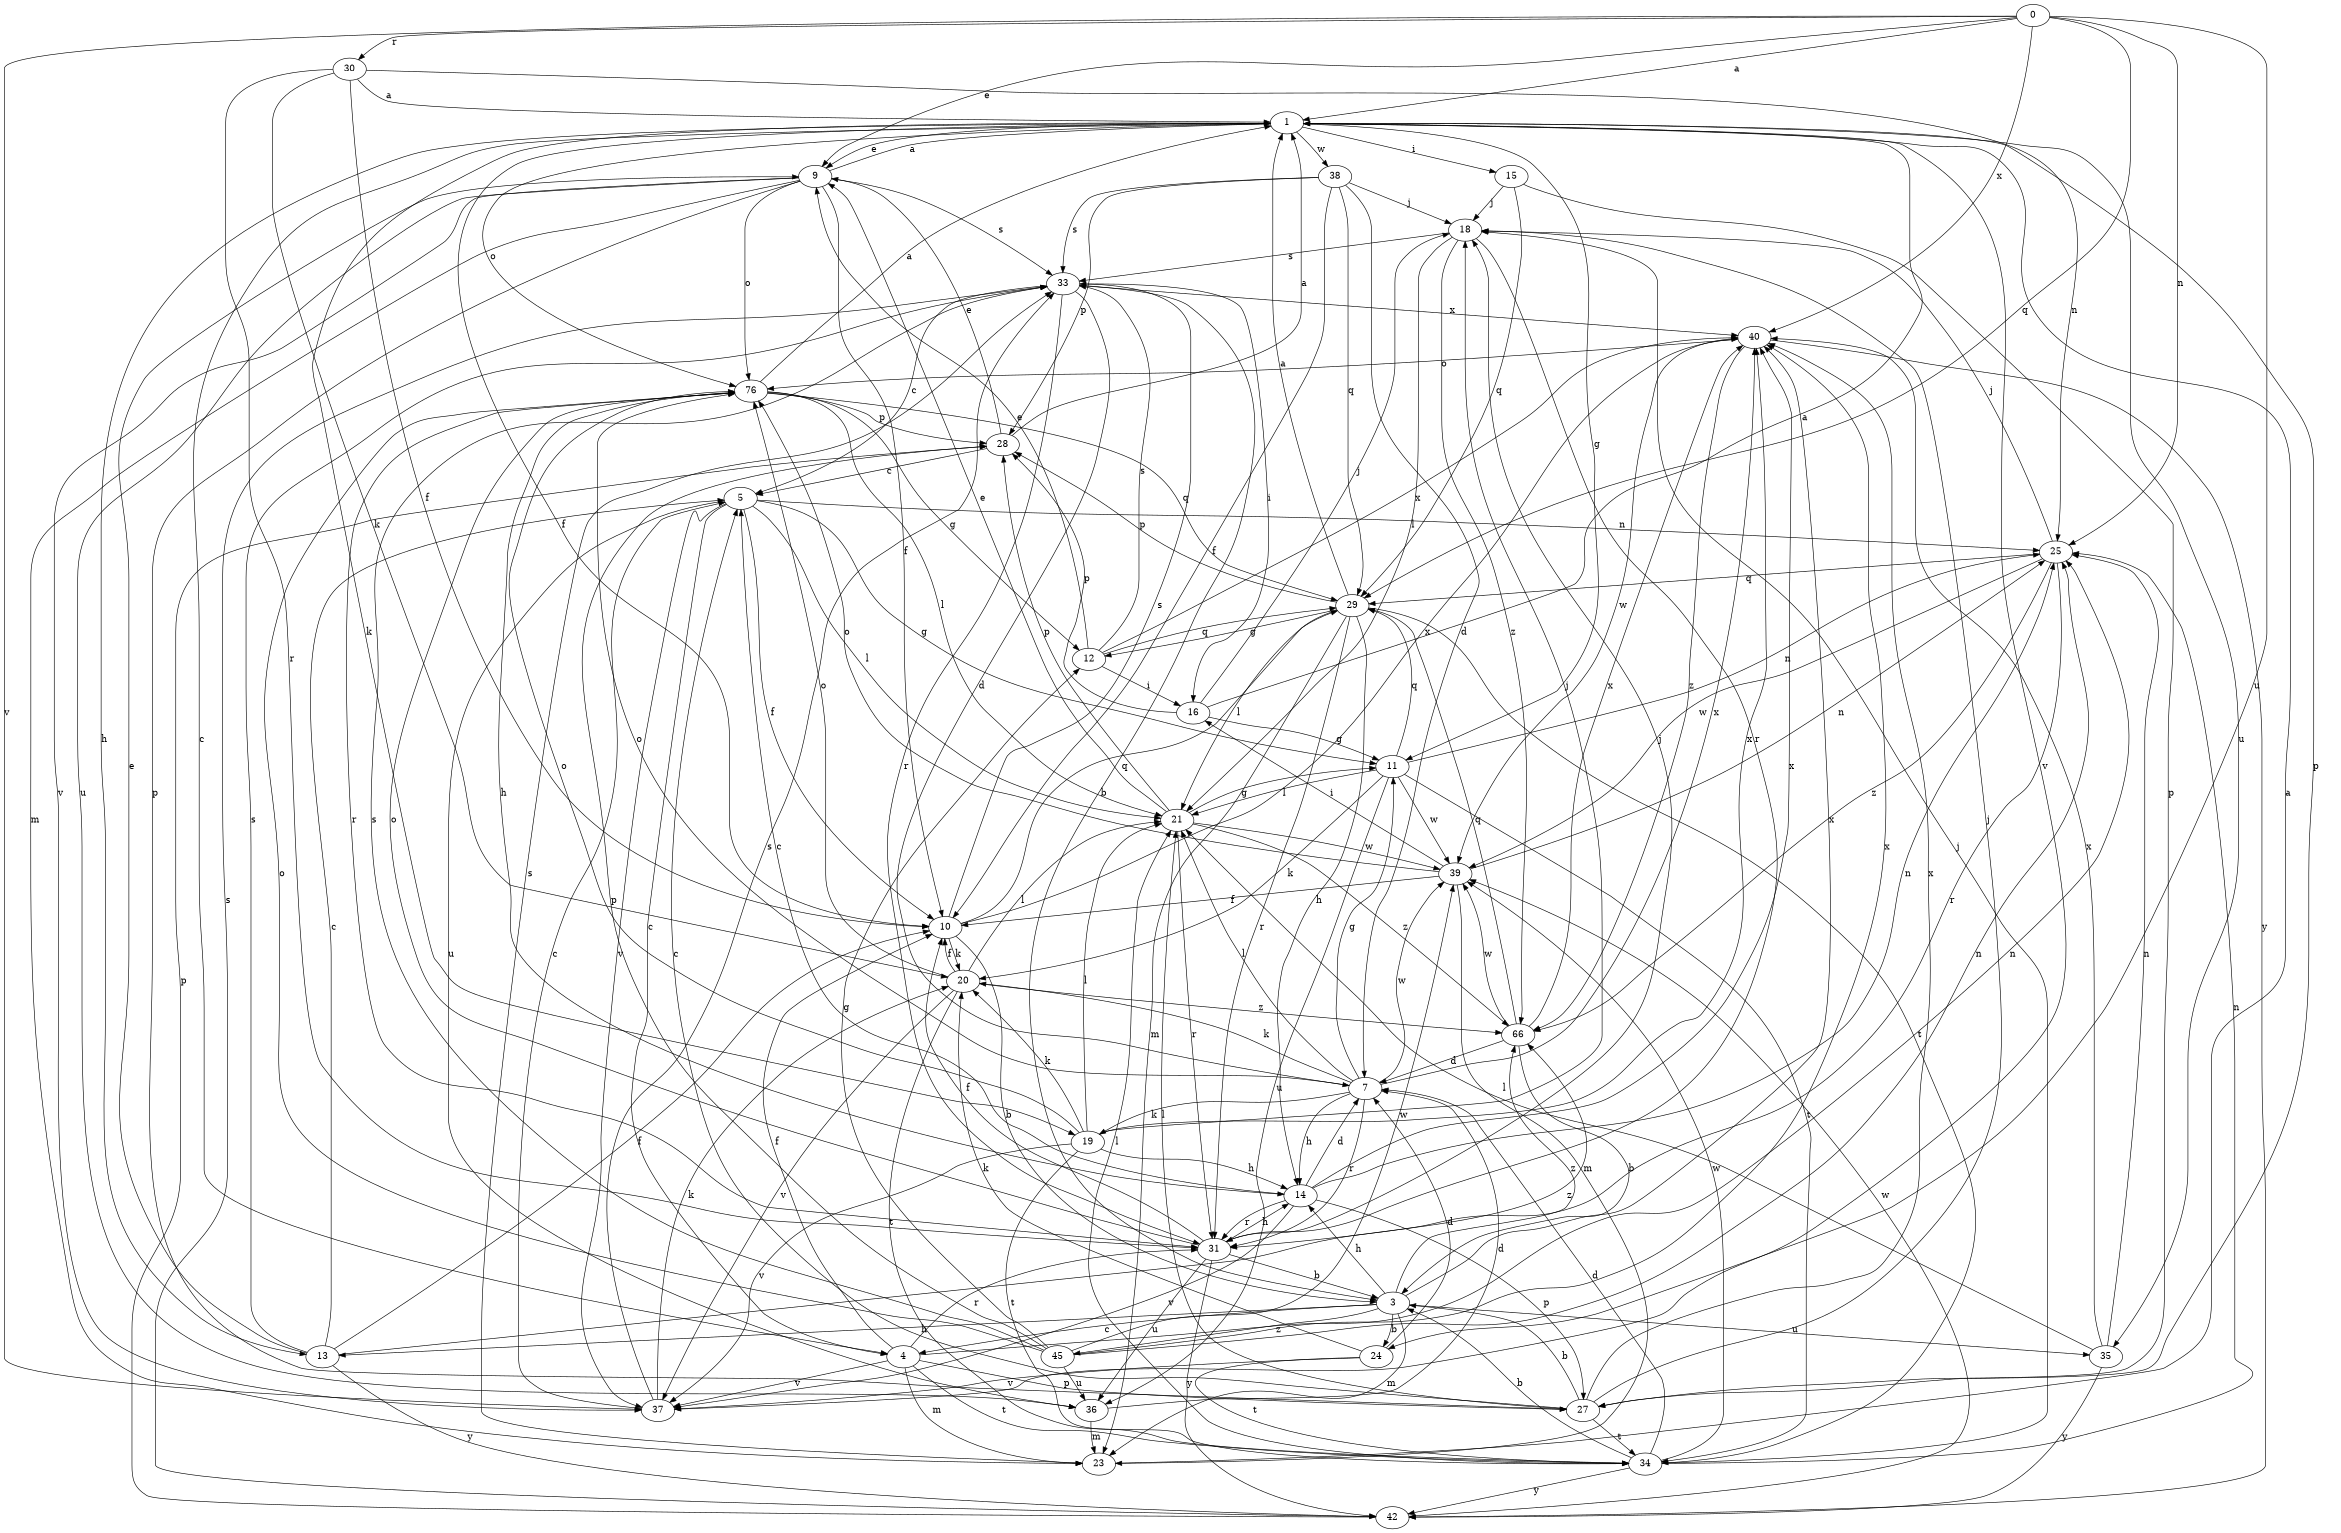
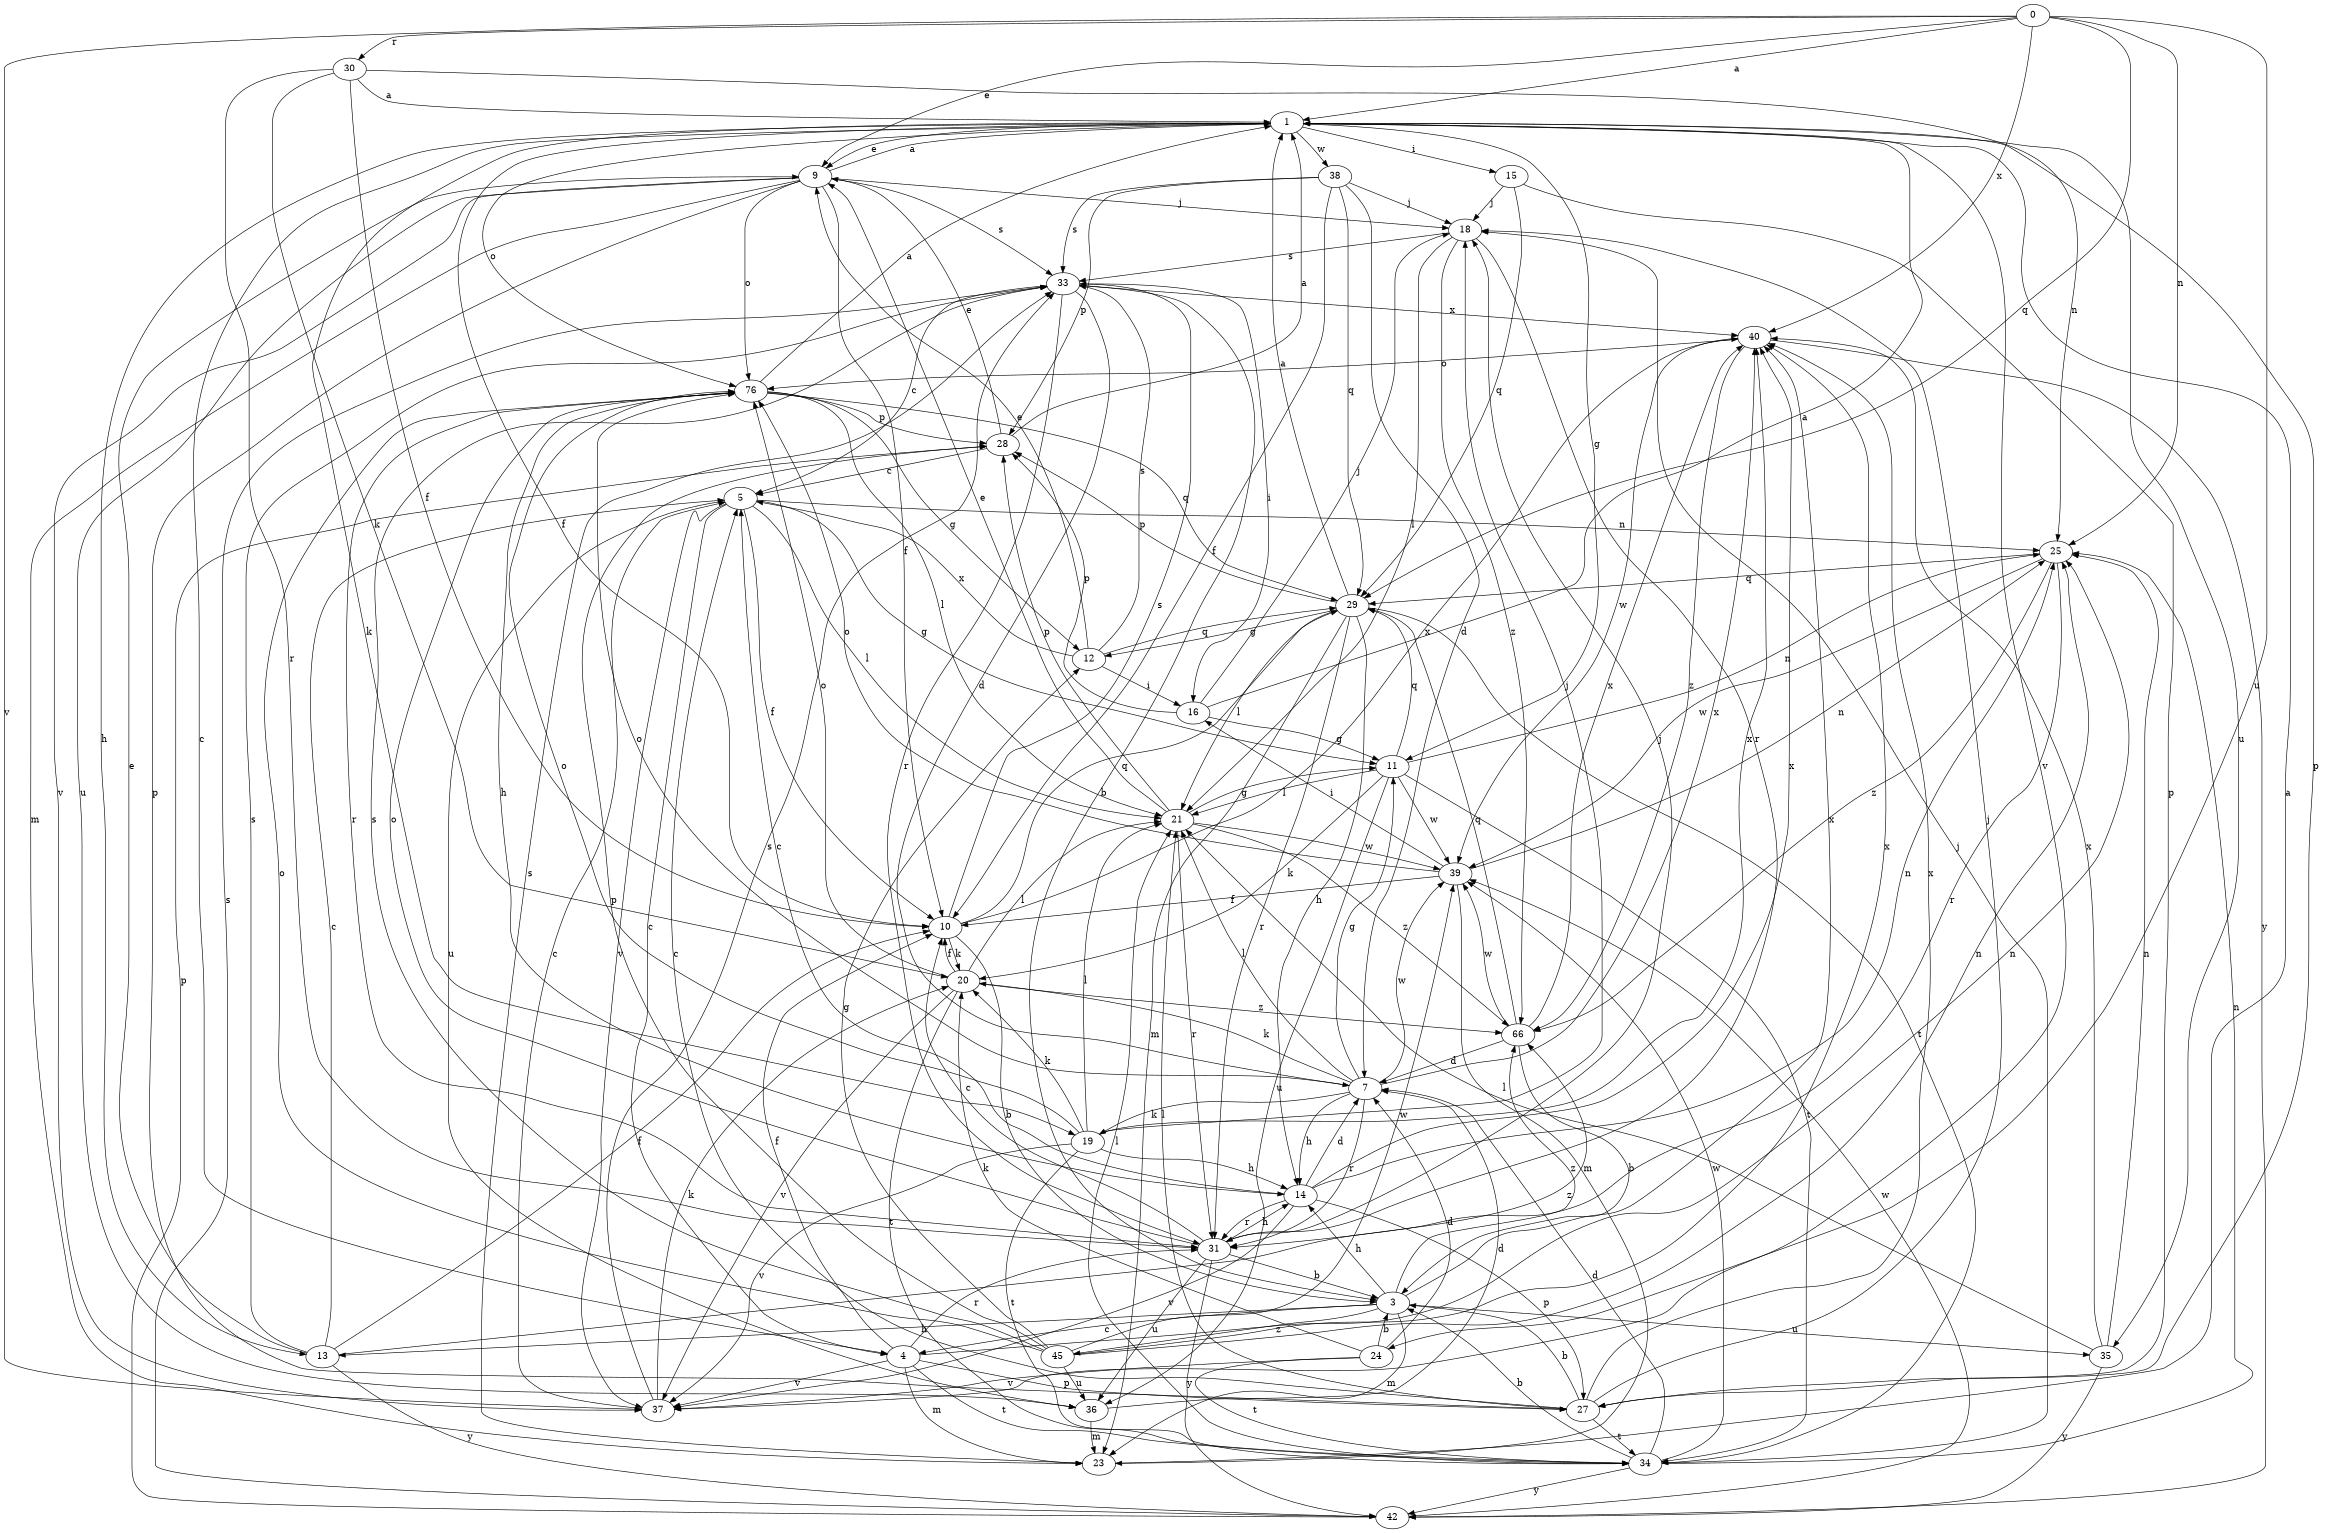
(1850, 251) -> (1137, 203)
(1402, 495) -> (931, 555)
(968, 1089) -> (968, 1089)
(1391, 1329) -> (1381, 1333)
